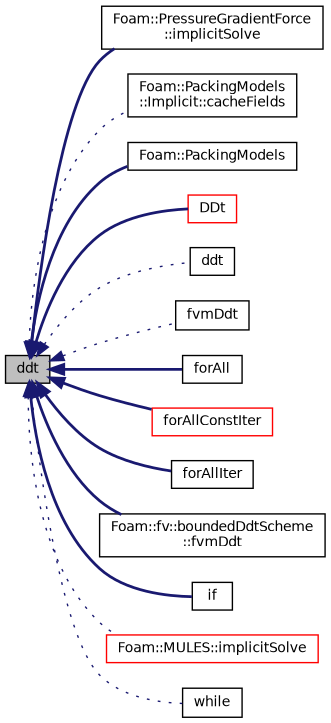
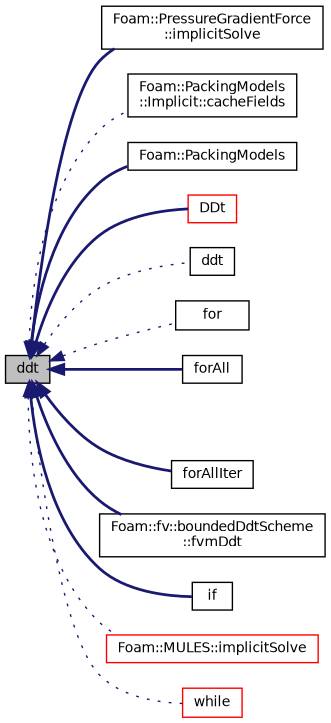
(212, 315) -> (212, 315)
(212, 422) -> none
(212, 703) -> (212, 703)
